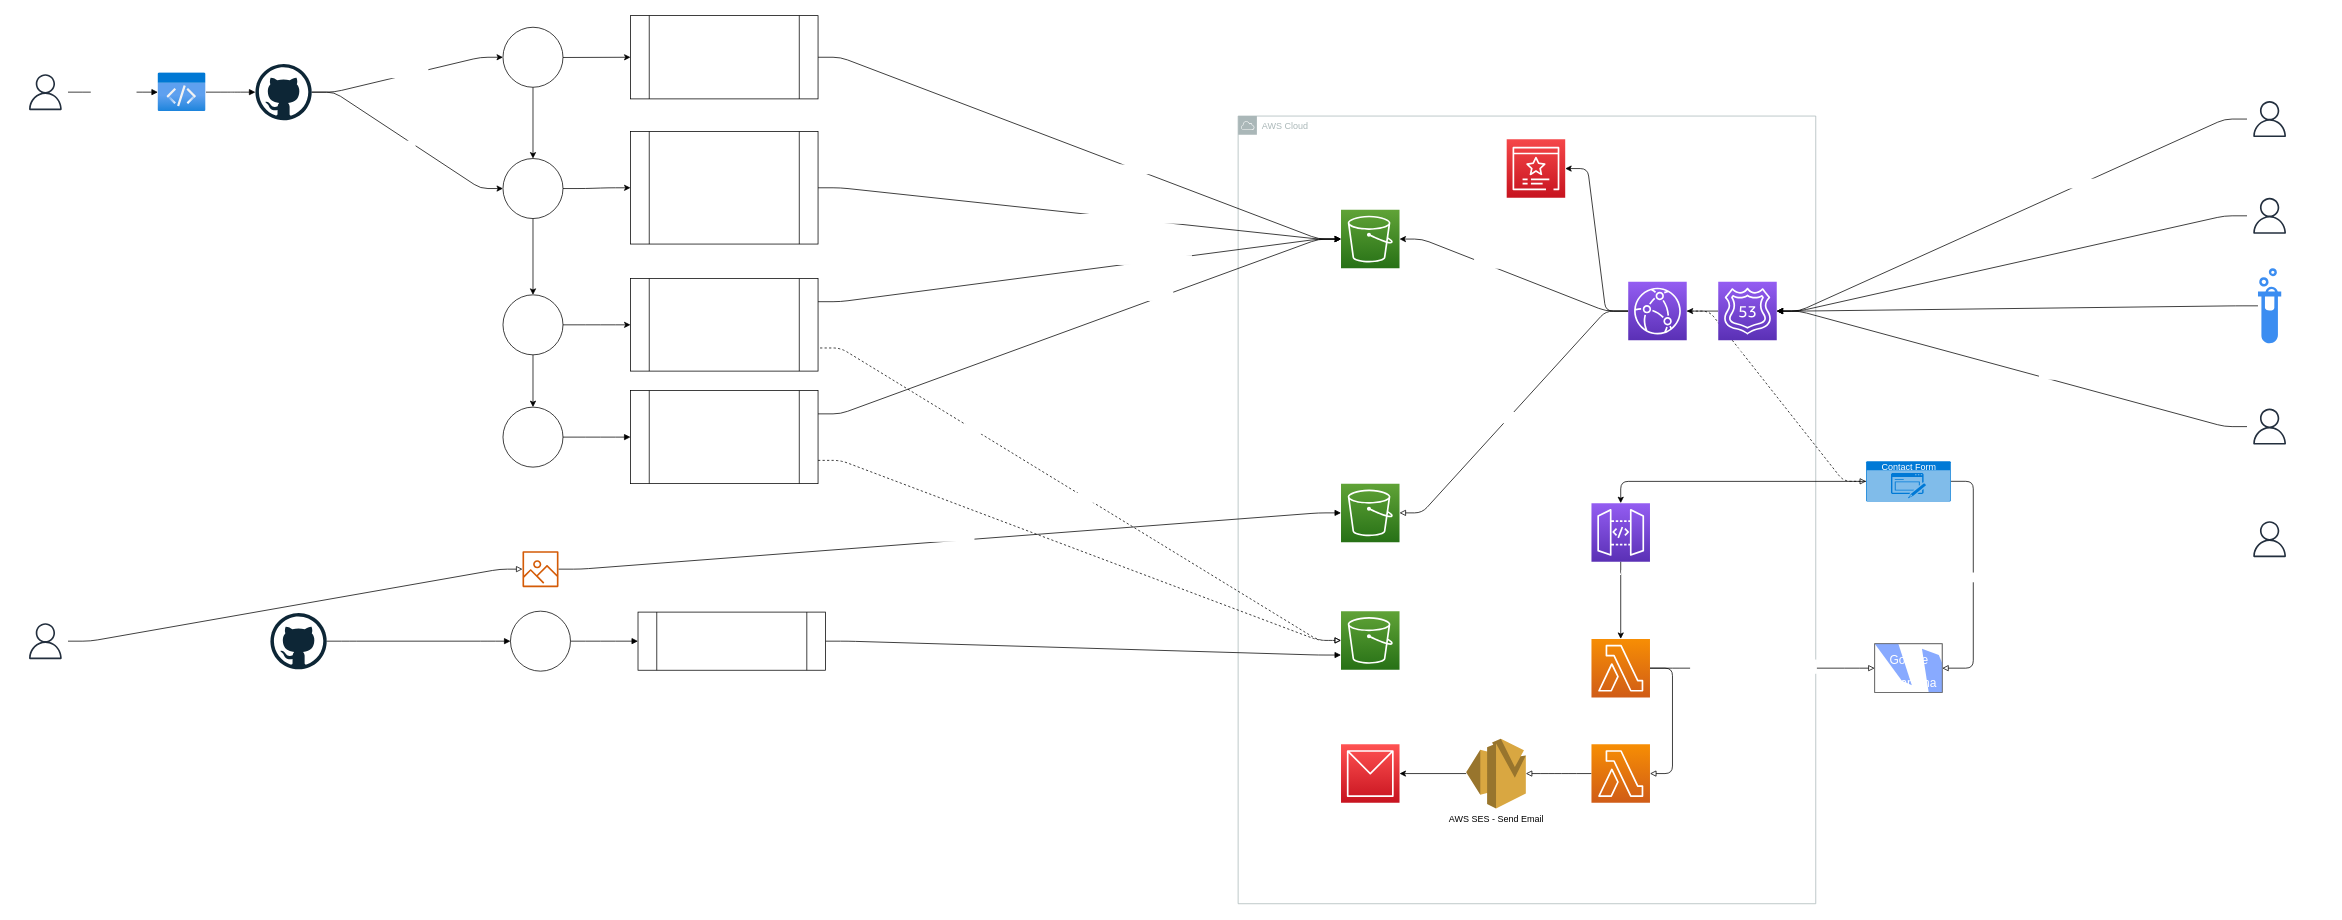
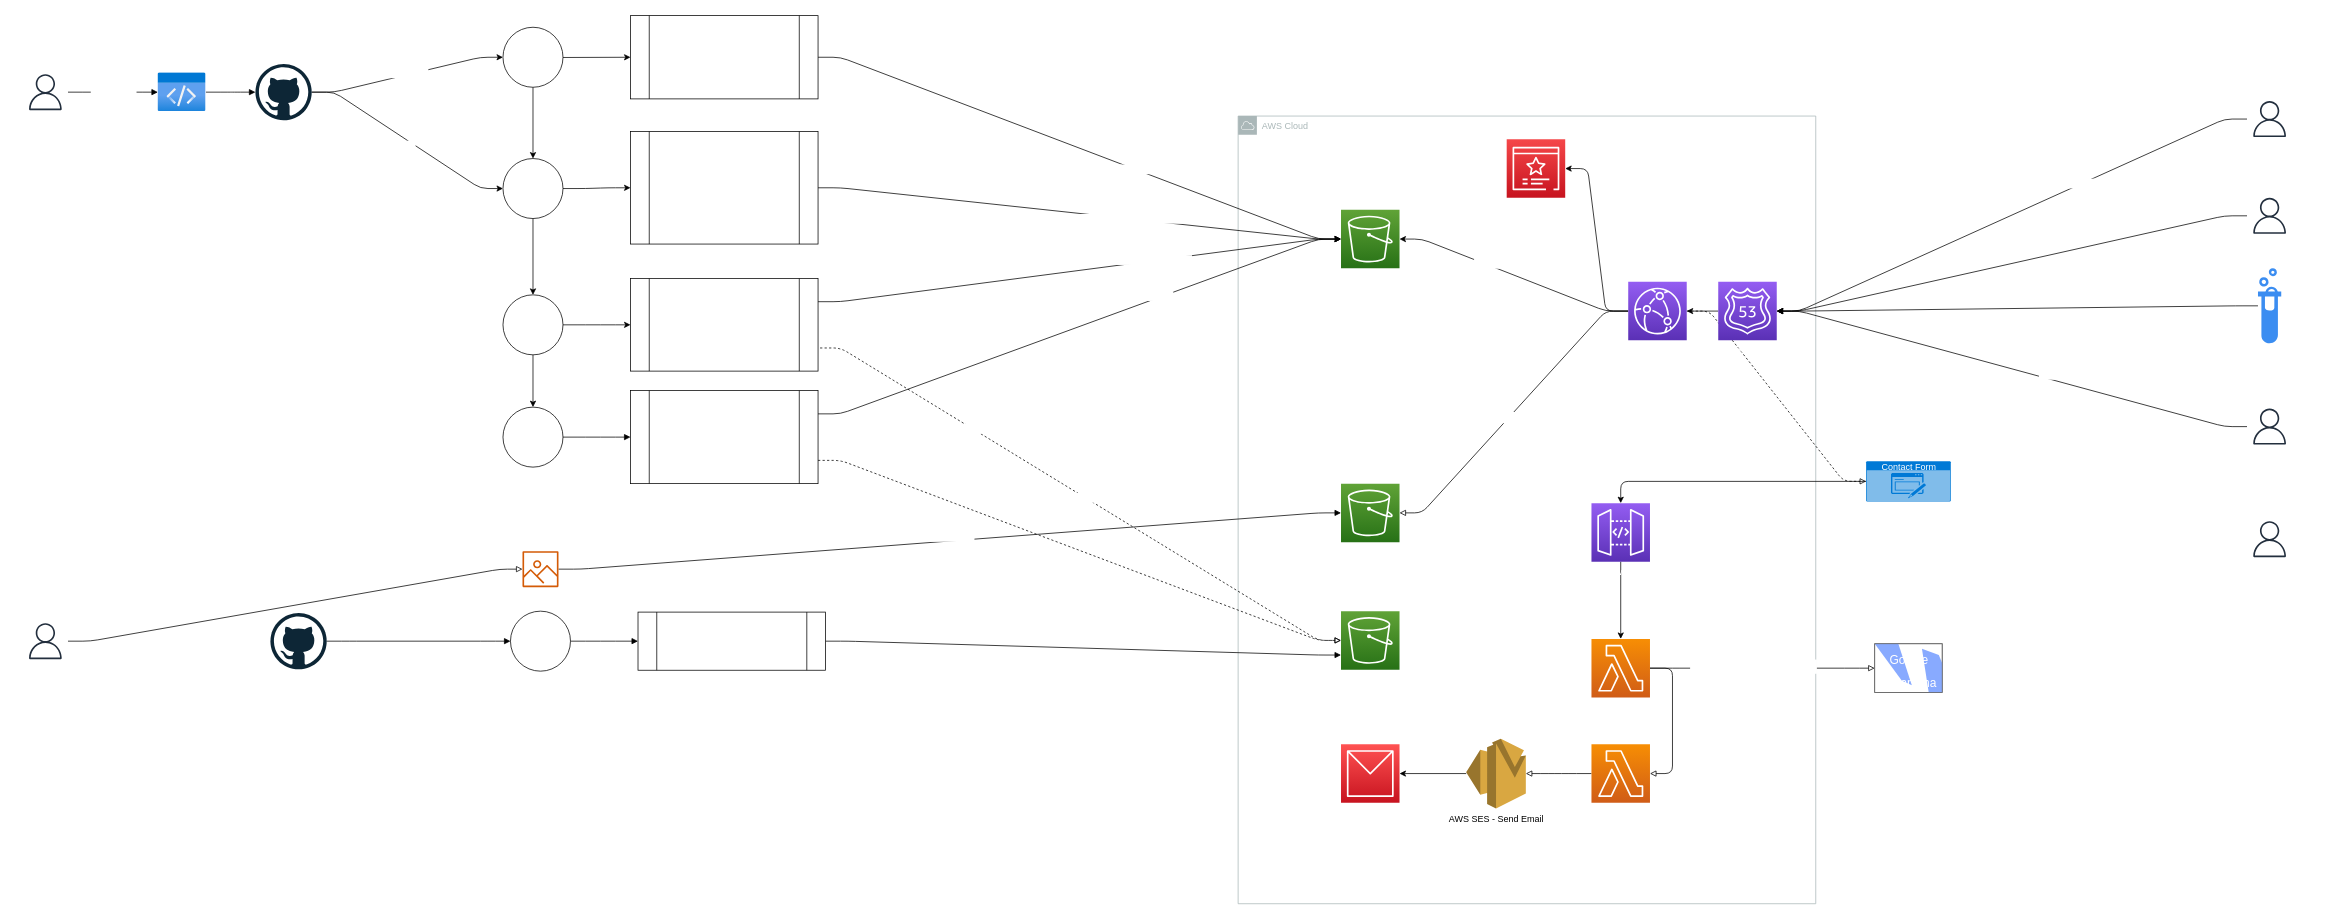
(1973, 573) -> none
